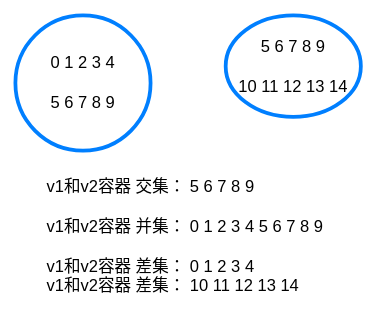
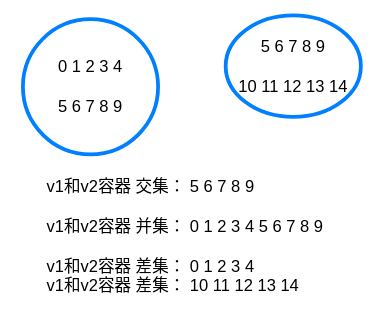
(83, 83) -> (90, 87)
